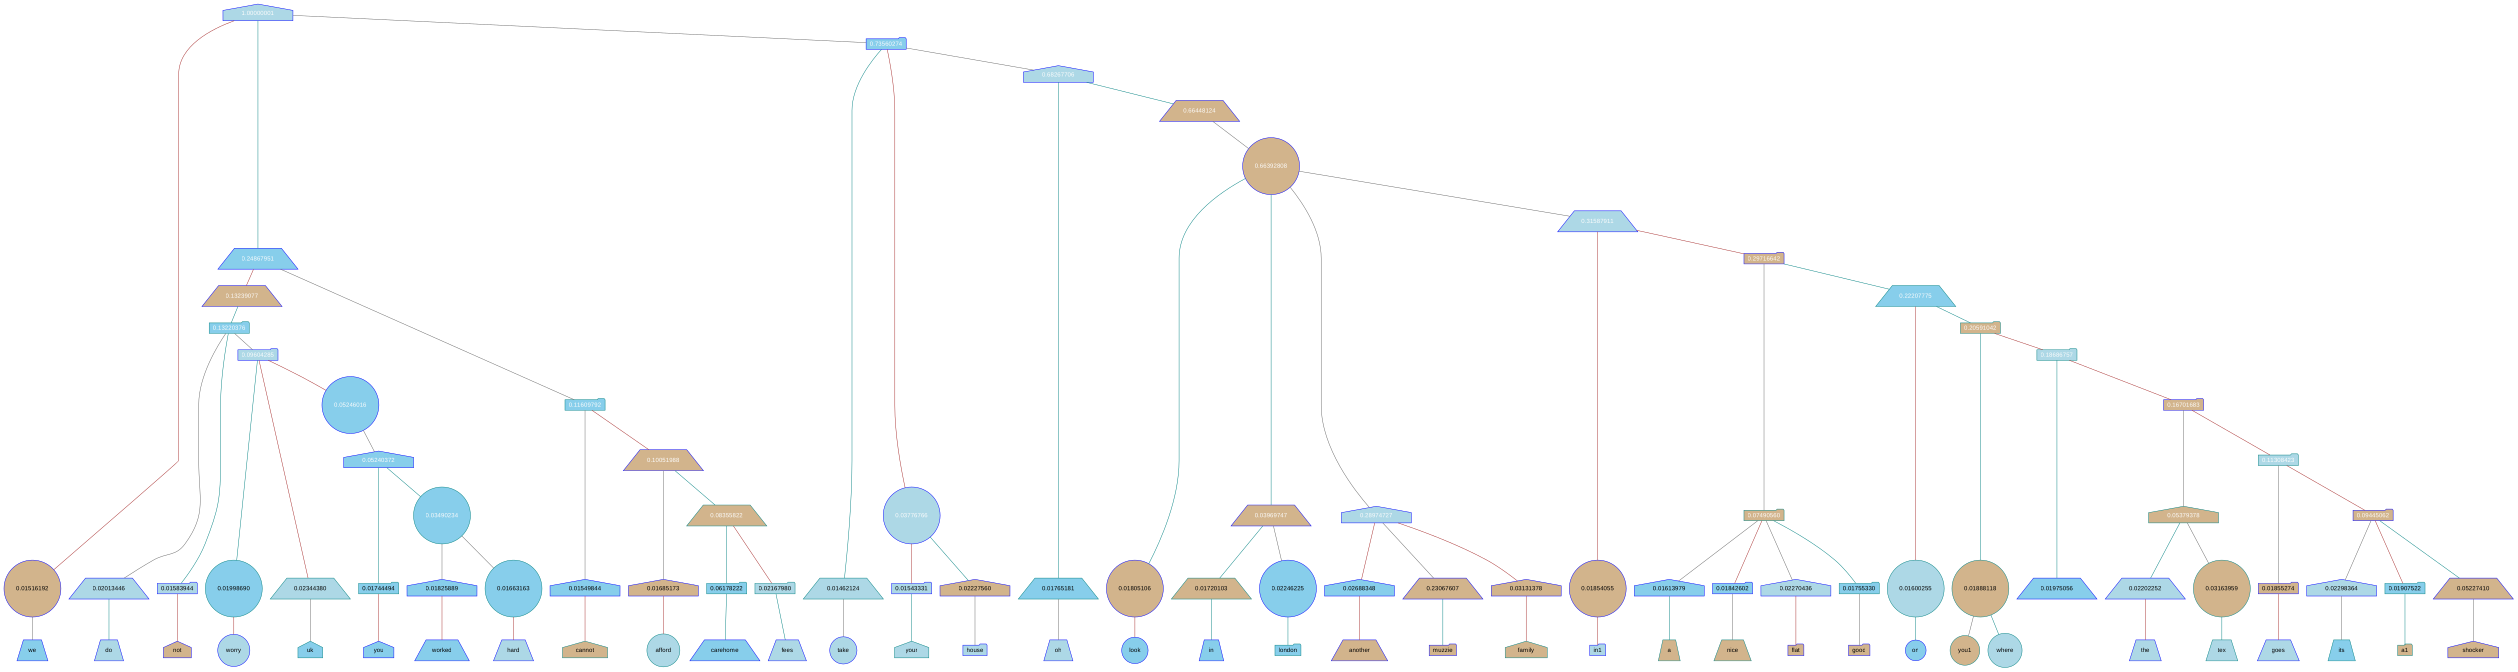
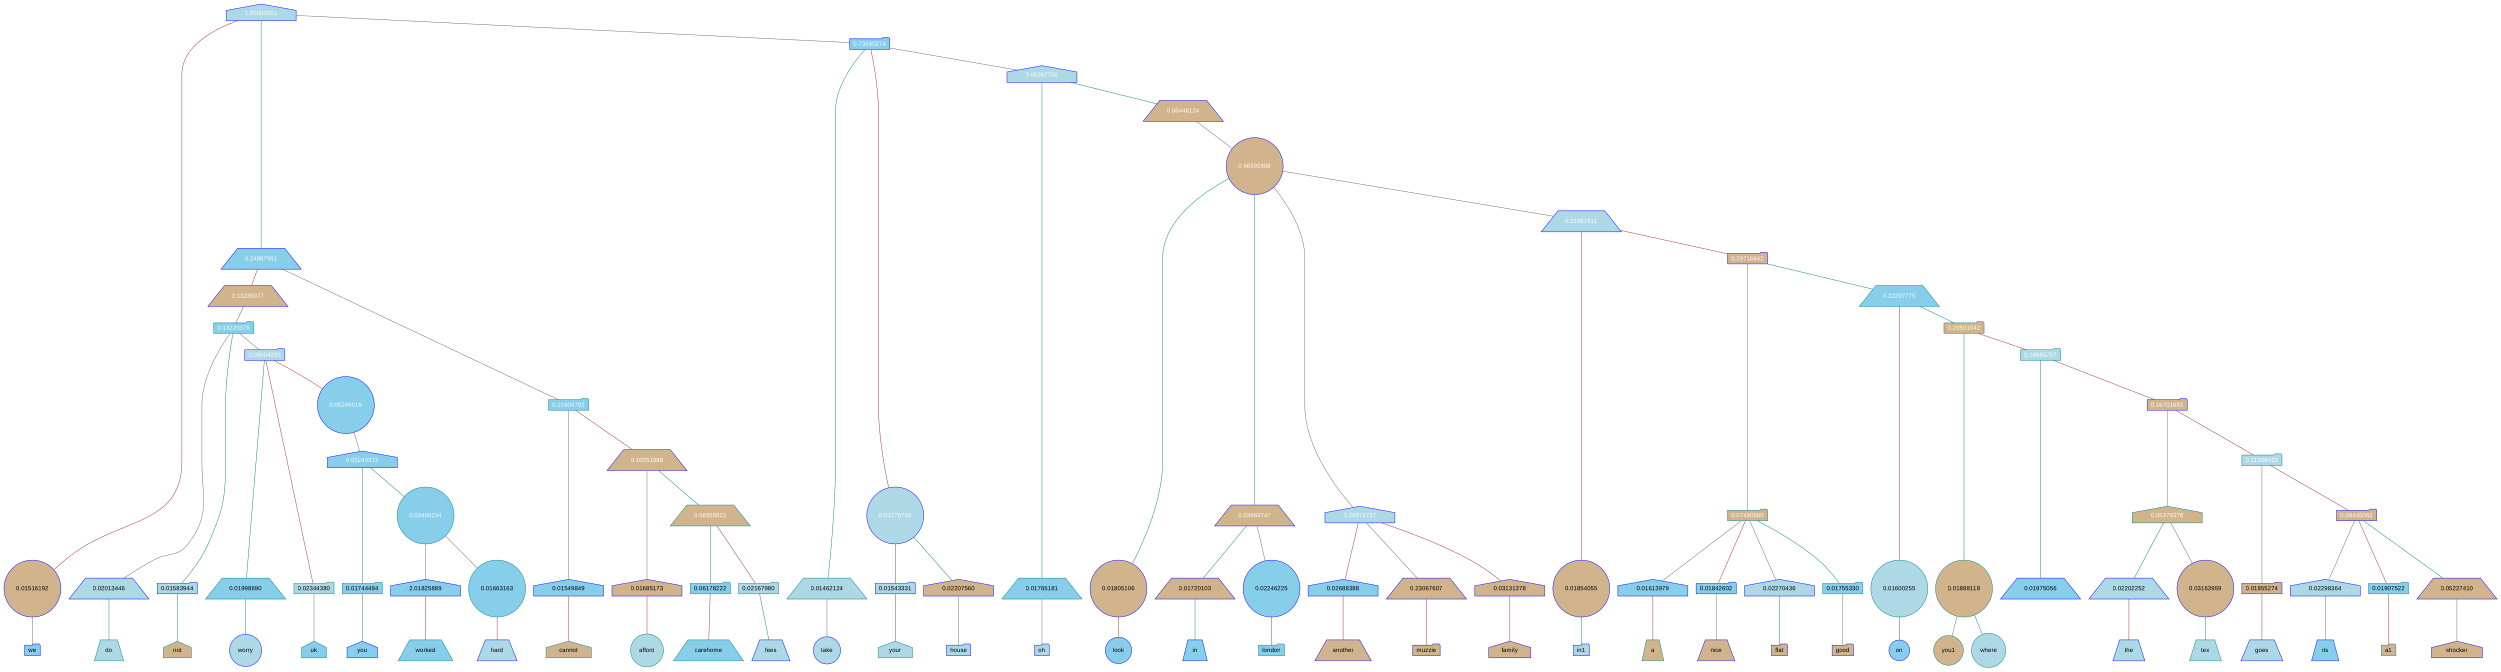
(234, 589) -> (246, 589)
(310, 589) -> (314, 589)
(442, 589) -> (426, 589)
(585, 589) -> (569, 589)
(975, 589) -> (959, 589)
(1211, 589) -> (1195, 589)
(1359, 589) -> (1343, 589)
(2222, 589) -> (2205, 589)
(726, 617) -> (709, 617)
(177, 618) -> (177, 618)
(379, 618) -> (362, 618)
(912, 618) -> (895, 618)
(1669, 618) -> (1653, 618)
(2405, 620) -> (2389, 620)
(1796, 621) -> (1779, 621)
(1443, 622) -> (1426, 622)
(234, 626) -> (246, 617)
(1916, 629) -> (1899, 629)
(1288, 631) -> (1272, 631)
(1598, 631) -> (1581, 631)
(32, 650) -> (32, 650)
(109, 650) -> (109, 650)
(177, 650) -> (177, 650)
(442, 650) -> (426, 650)
(725, 650) -> (708, 650)
(1058, 650) -> (1042, 650)
(1526, 650) -> (1510, 650)
(1733, 650) -> (1716, 650)
(2342, 650) -> (2325, 650)
